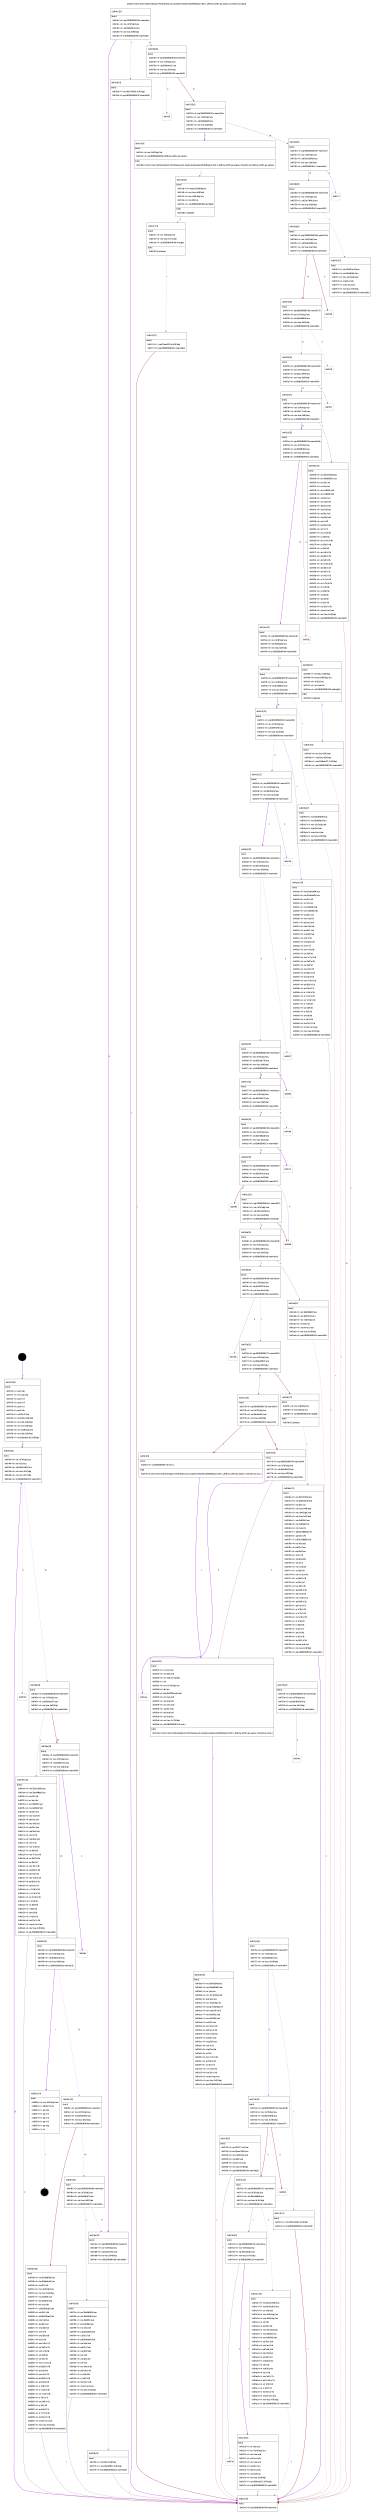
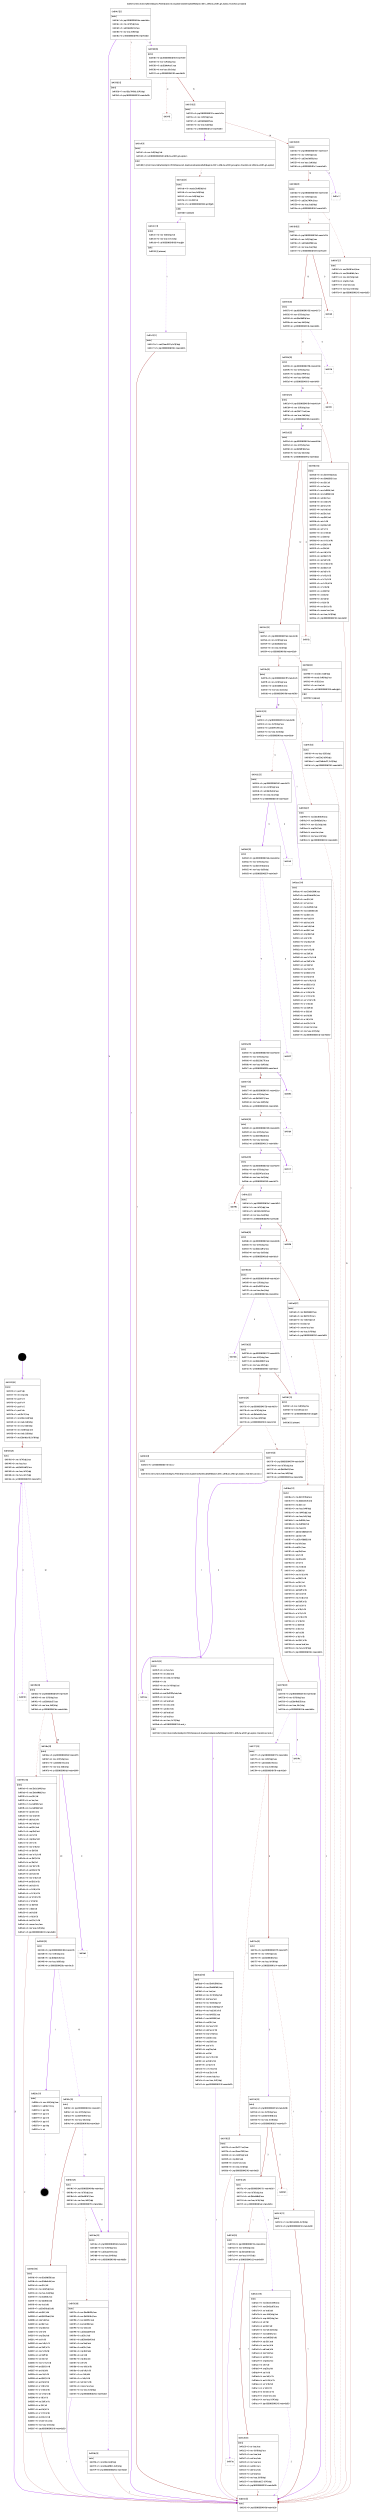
(290, 542) -> (290, 542)
(288, 1211) -> (261, 1188)
(260, 1319) -> (283, 1345)
(271, 1437) -> (271, 1437)
(240, 1567) -> (272, 1581)
none -> (269, 1759)
(96, 2219) -> (96, 2219)
(241, 2348) -> (241, 2348)
